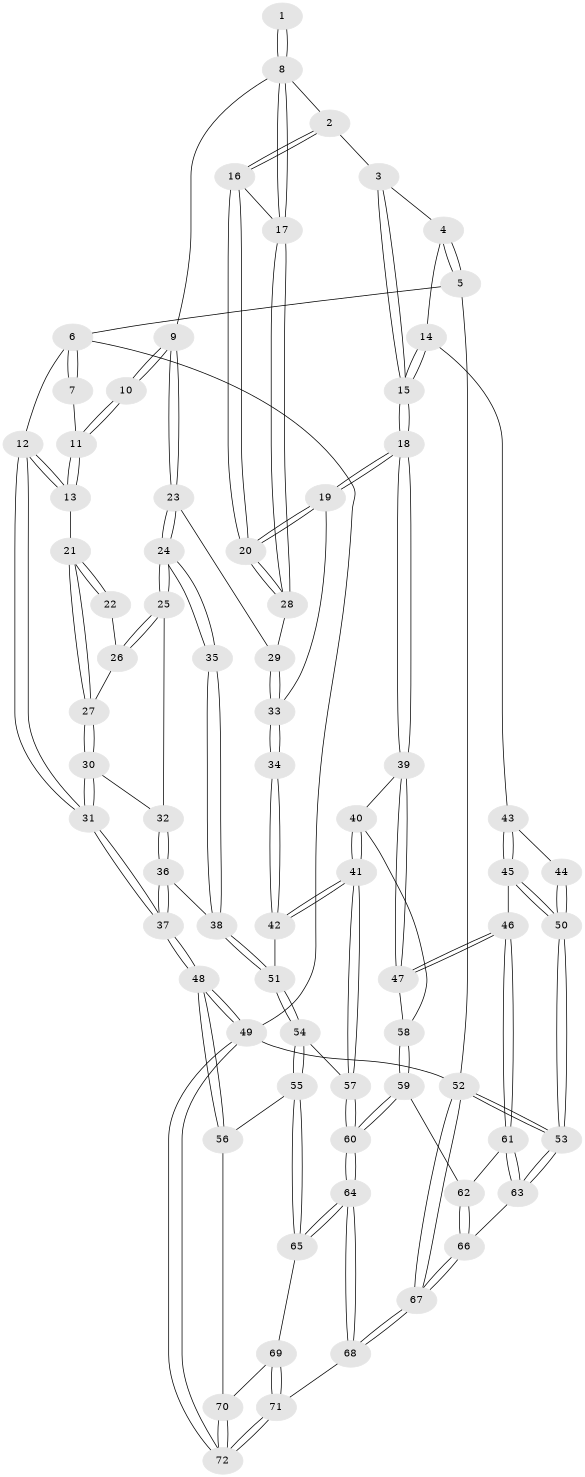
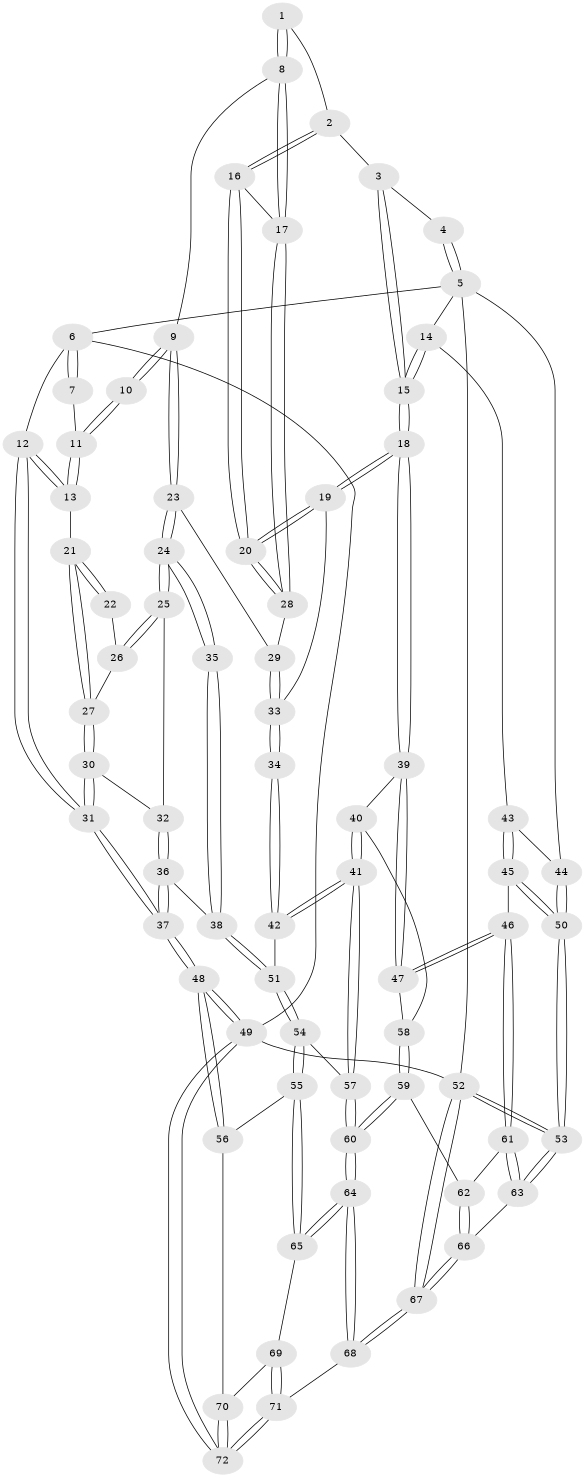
(306, 97) -> (314, 67)
(432, 281) -> (444, 311)
none -> (555, 559)
